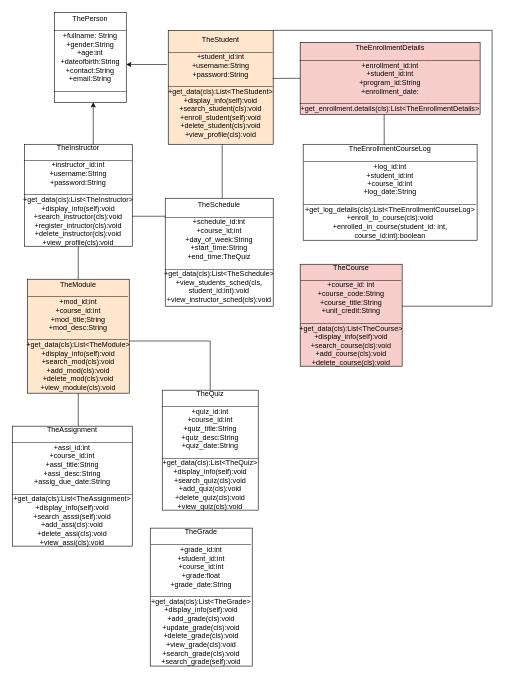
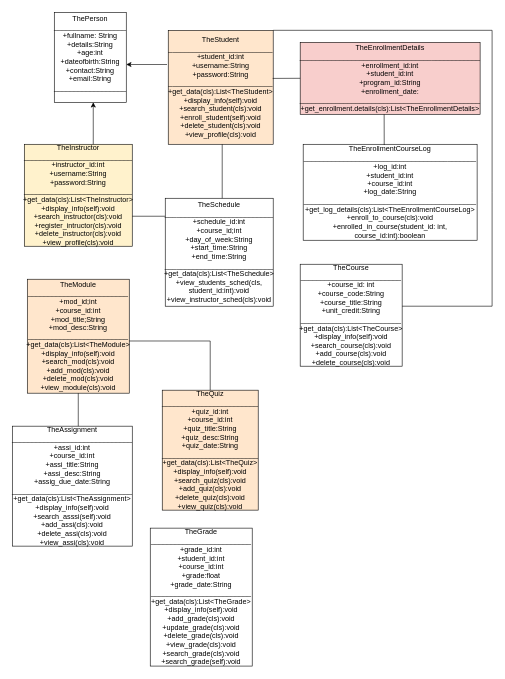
(90, 57) -> (90, 57)
(78, 195) -> (78, 195)
(219, 252) -> (219, 252)
(78, 263) -> none
(351, 315) -> (351, 315)
(210, 450) -> (210, 450)
